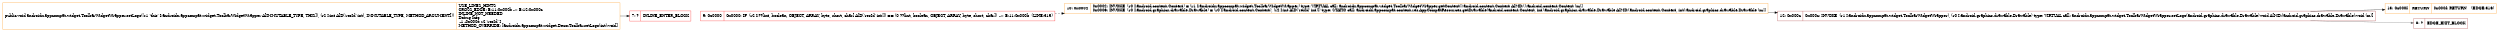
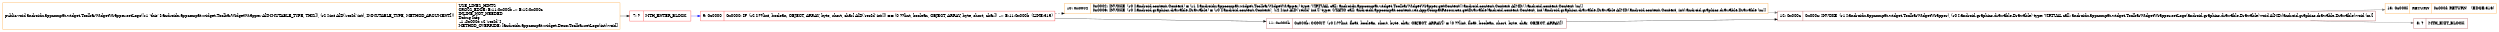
(2346, 10) -> (2346, 10)
(1771, 13) -> (1771, 13)
(666, 16) -> (666, 16)
none -> (694, 16)
none -> (1416, 23)
(2446, 23) -> (2446, 23)
